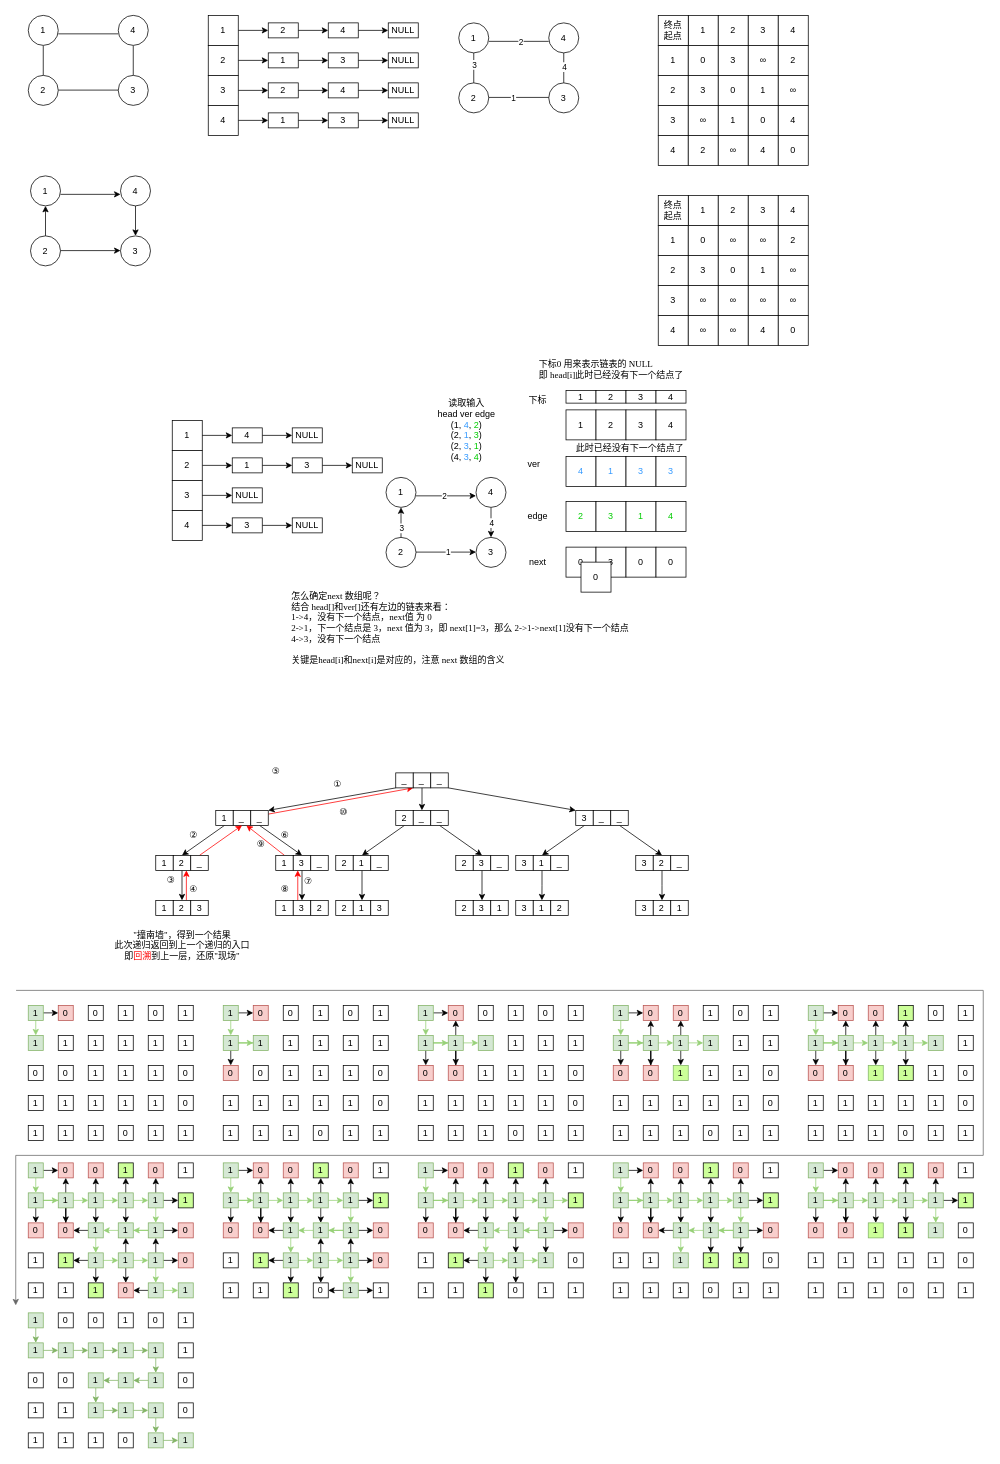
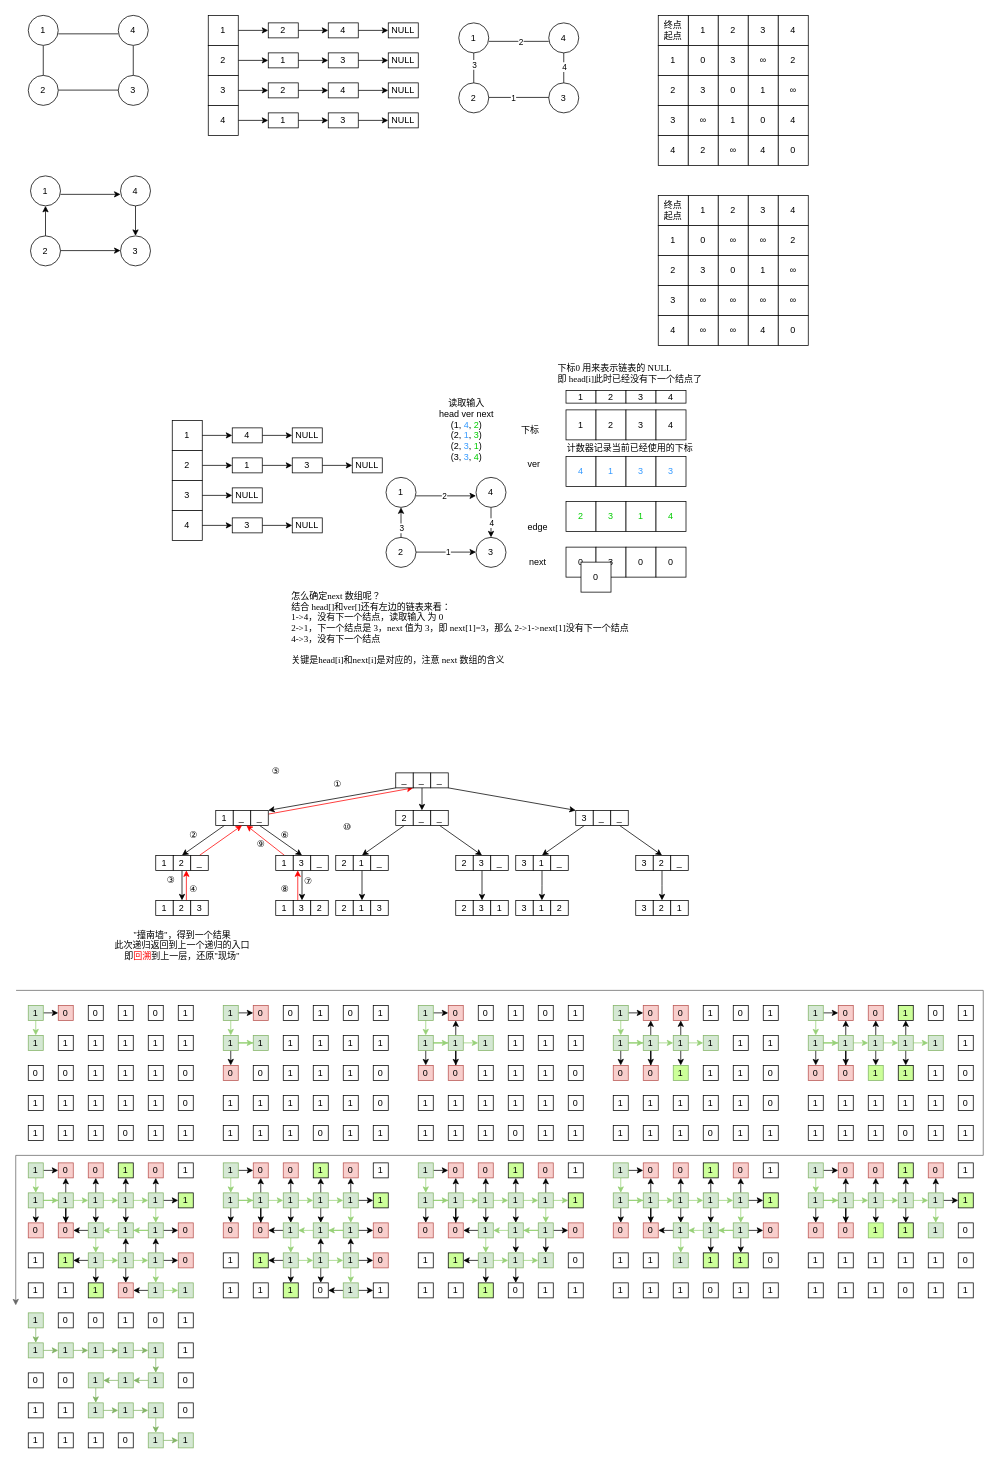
(611, 369) -> (630, 373)
(537, 400) -> (530, 430)
(467, 408) -> (467, 408)
(467, 441) -> (467, 441)
(630, 448) -> (630, 448)
(537, 516) -> (537, 528)
(478, 628) -> (478, 628)
(343, 813) -> (347, 828)
